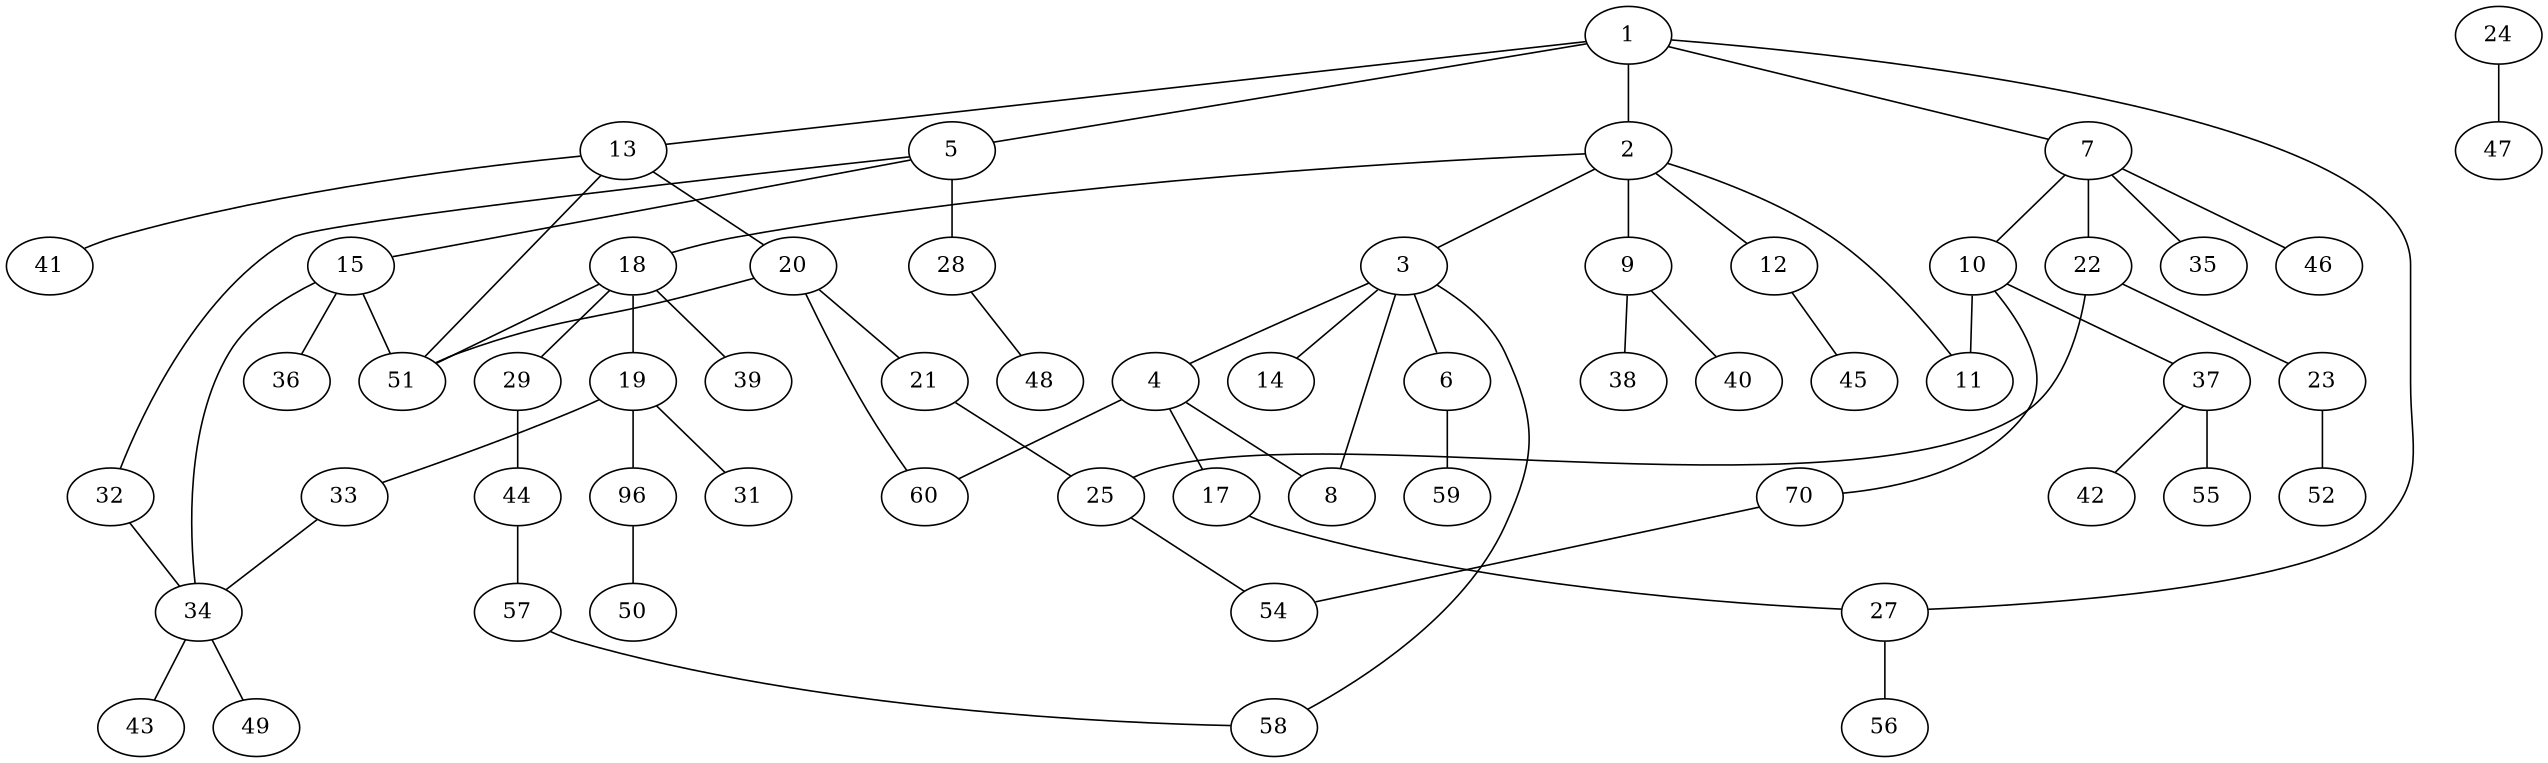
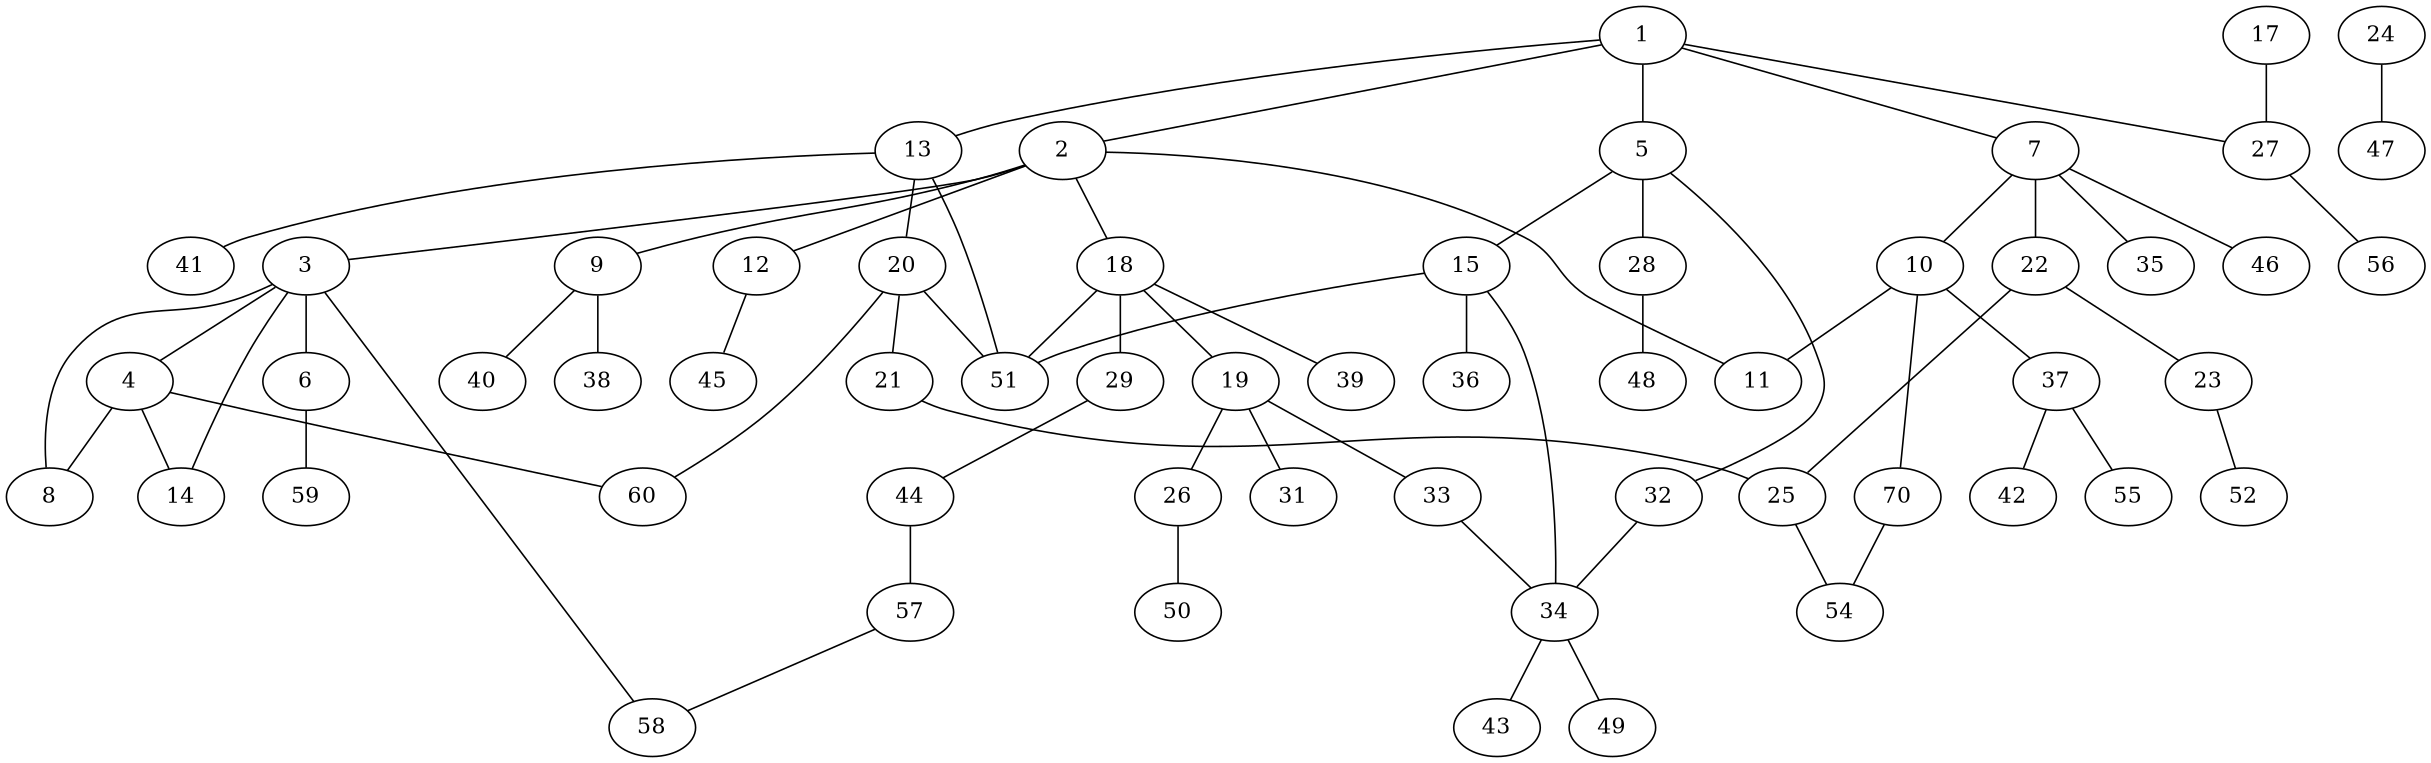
(1186, 439) -> (156, 439)
(633, 497) -> (1178, 497)
